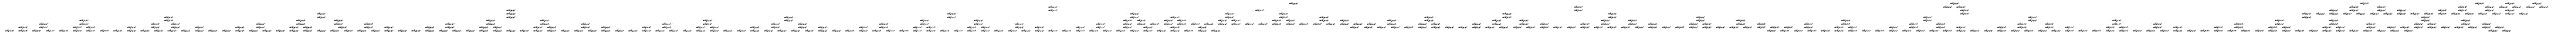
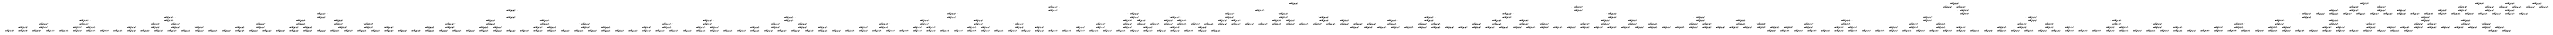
(511, 14) -> none
